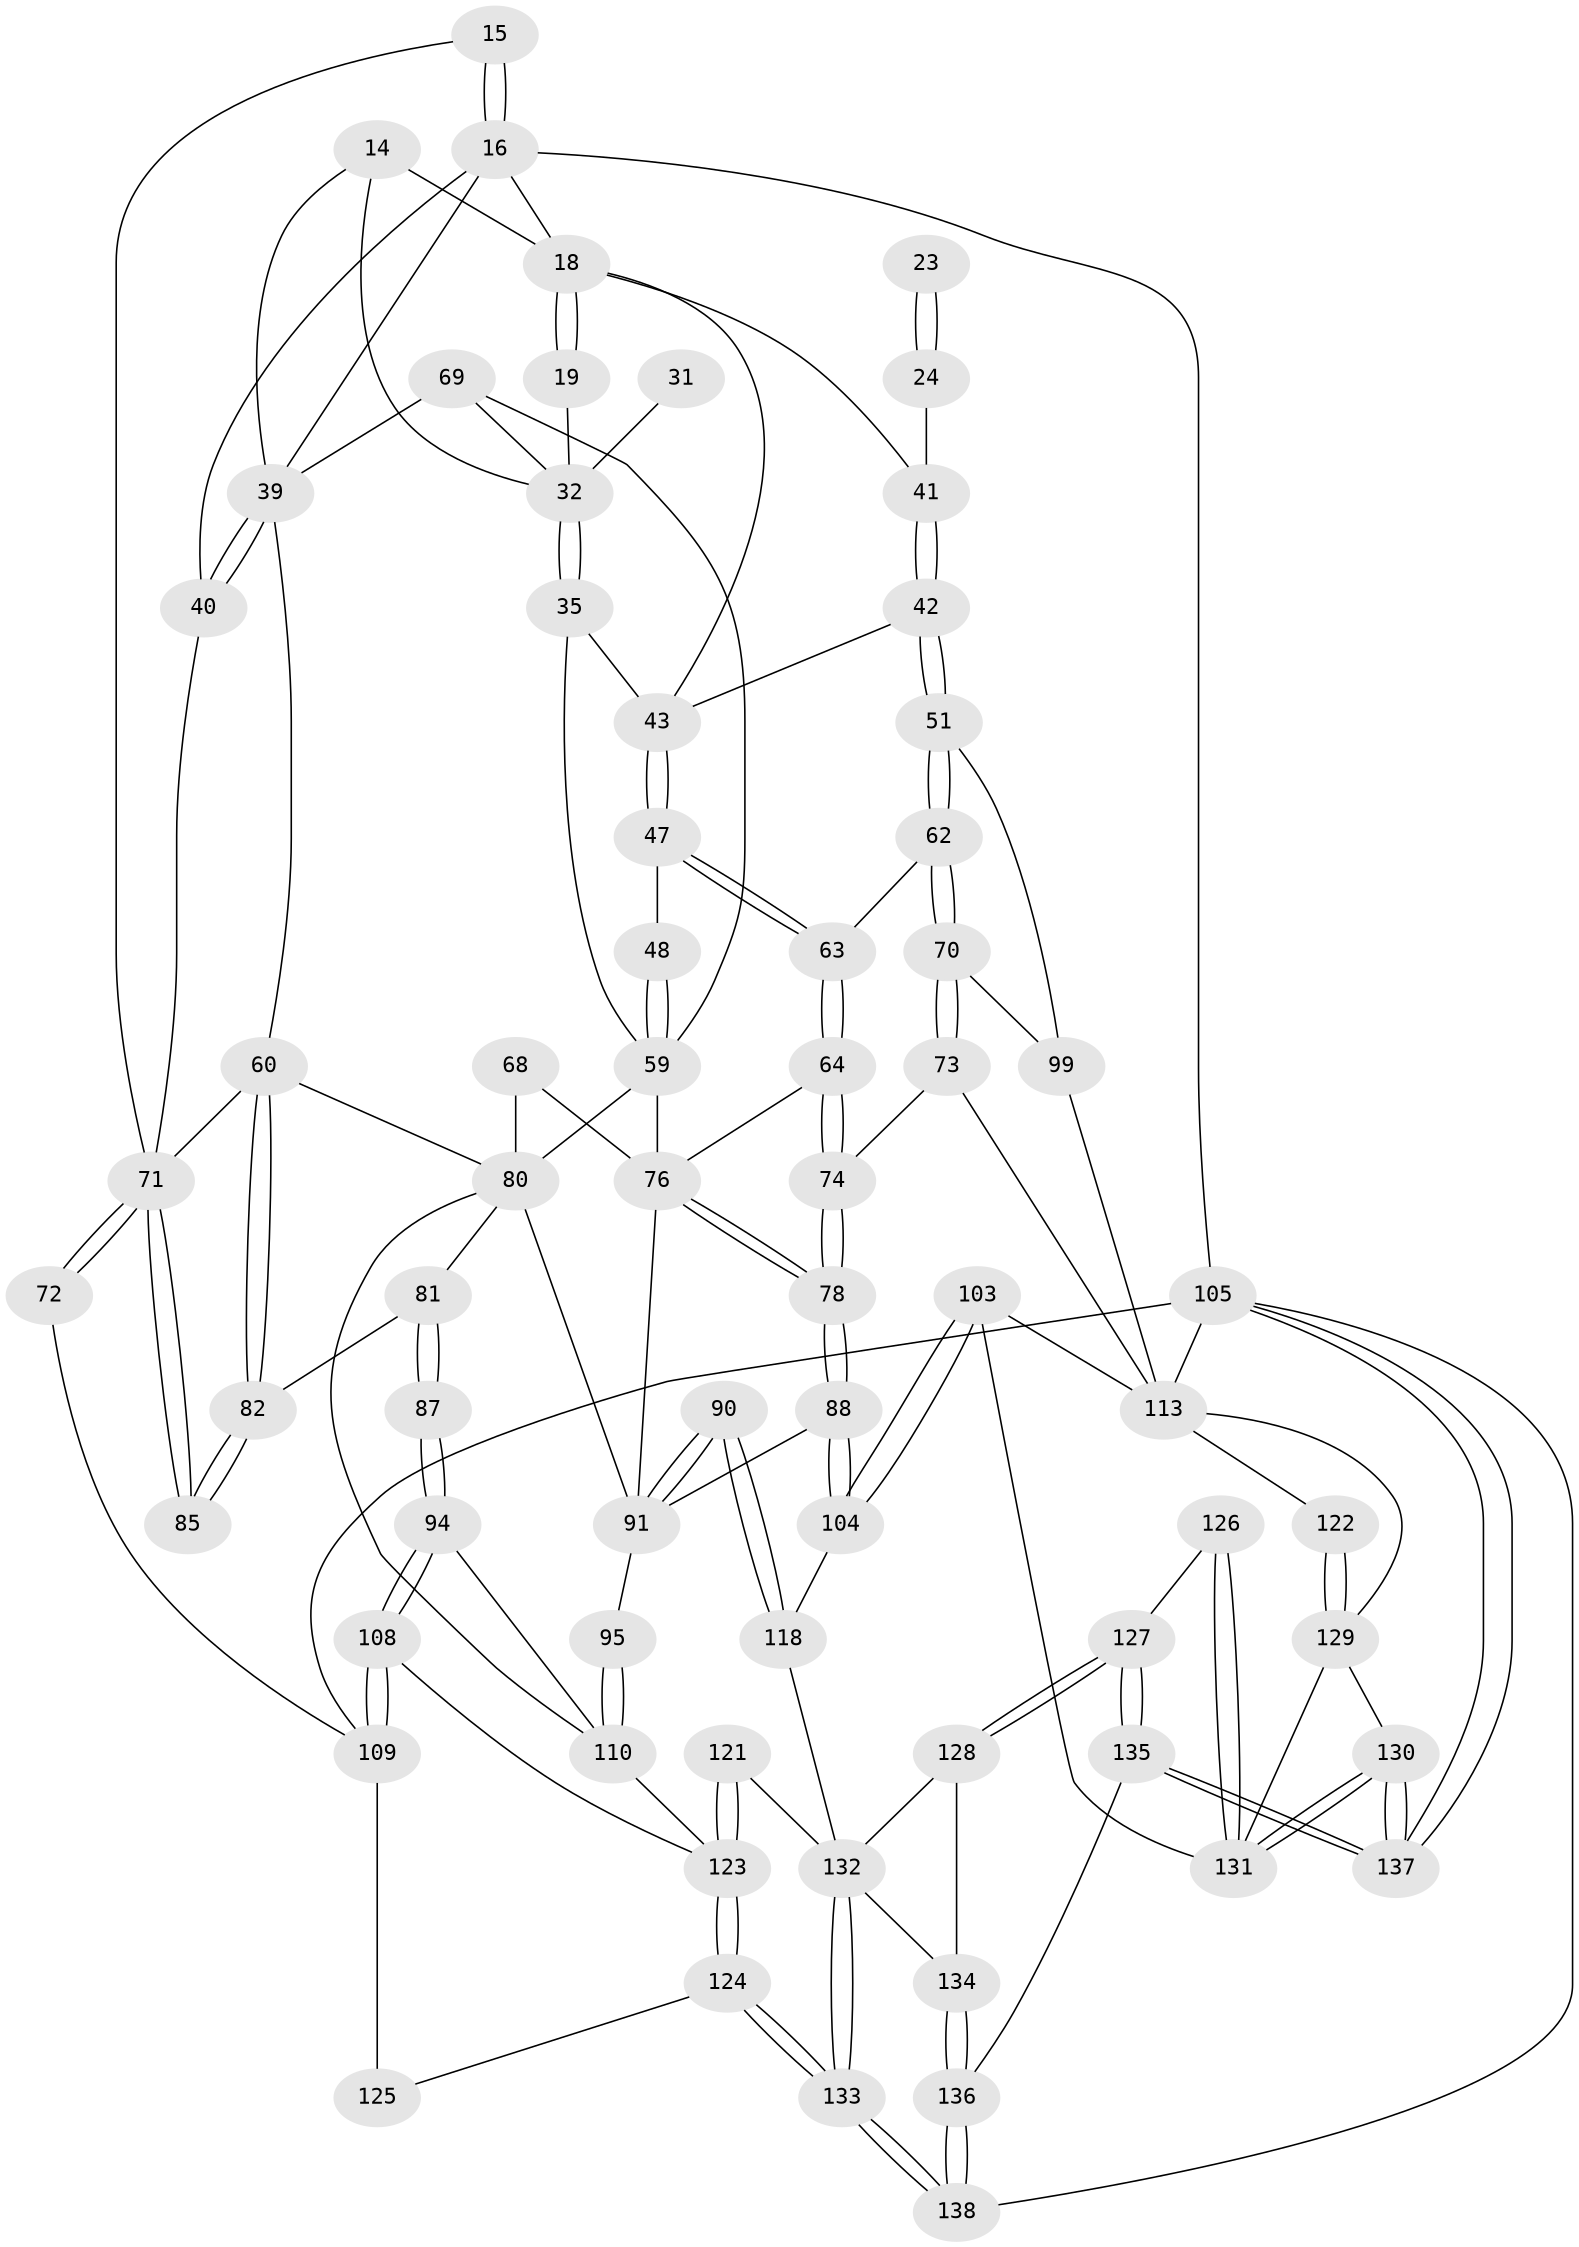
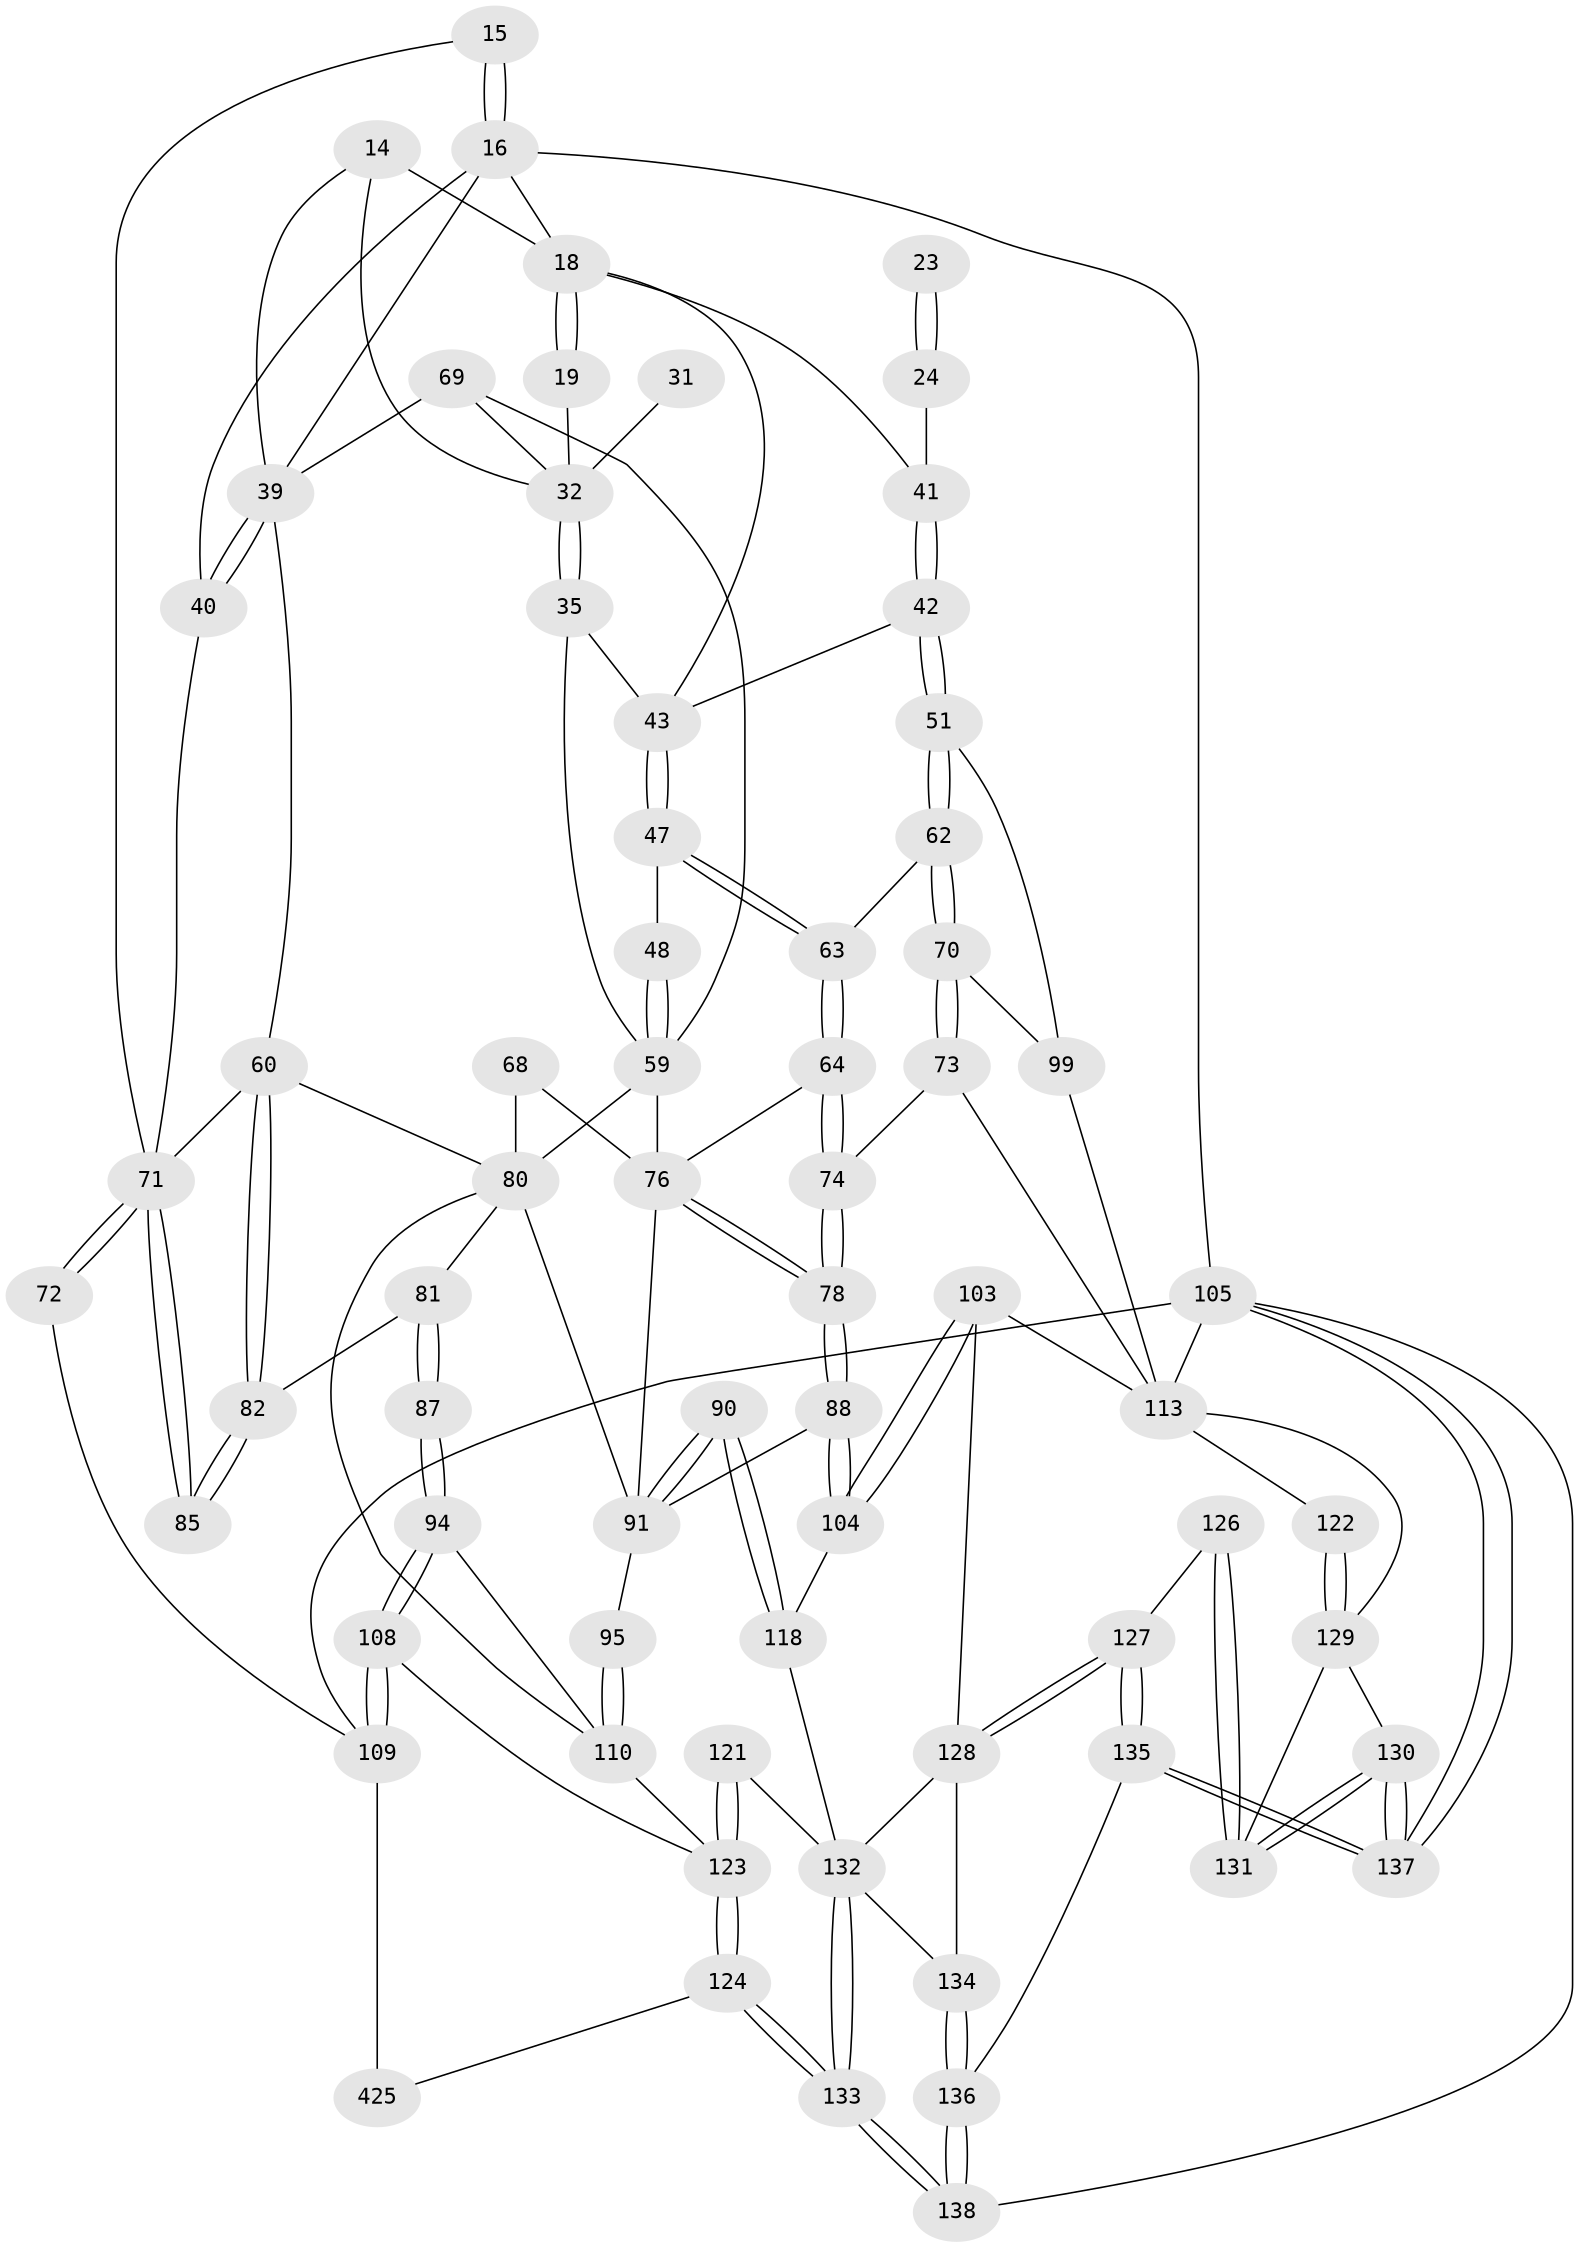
(1040, 1624) -> (967, 1525)
(377, 2098) -> (377, 2098)
